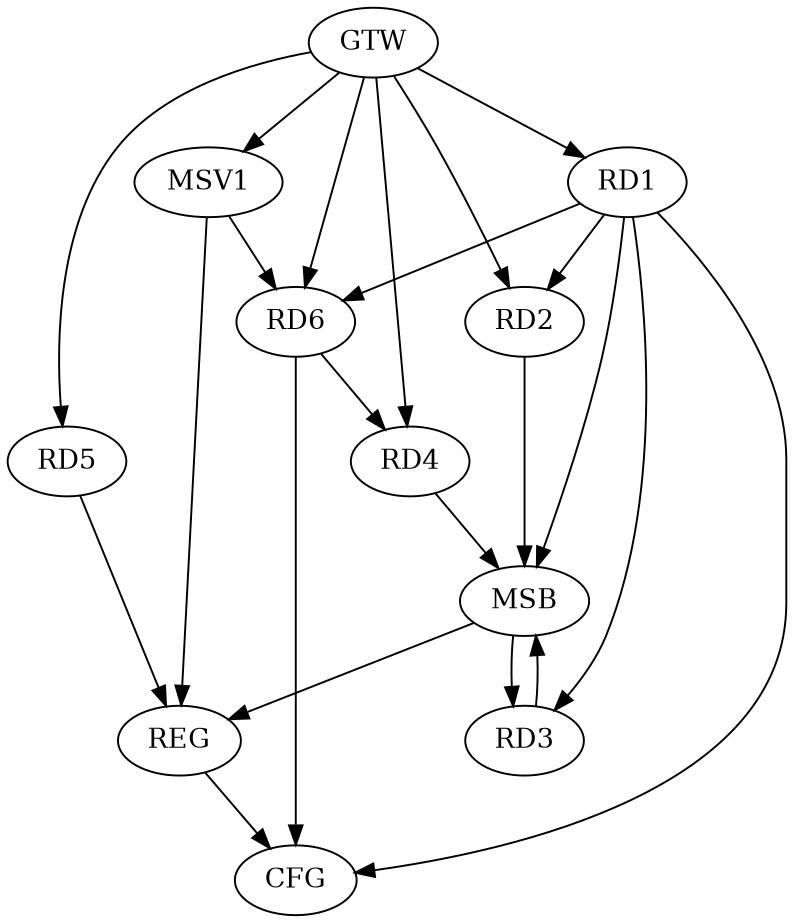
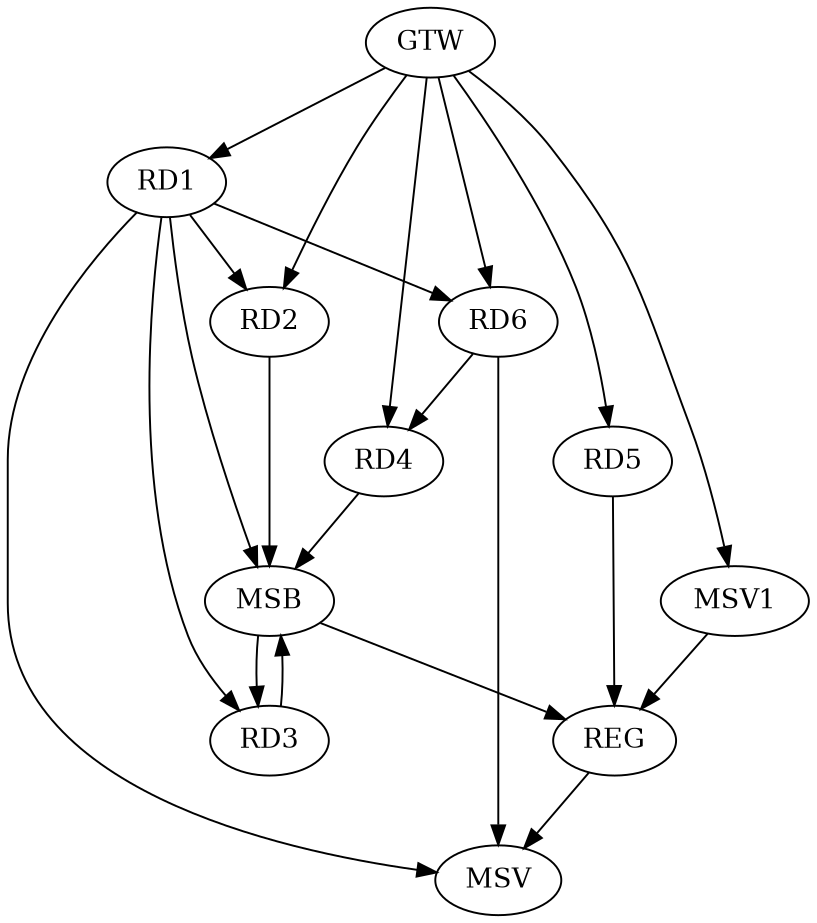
(247, 244) -> none
(296, 880) -> (498, 880)
